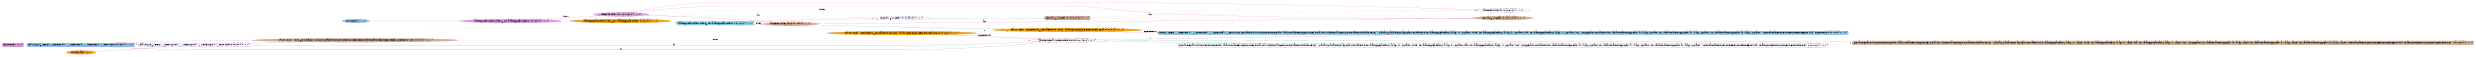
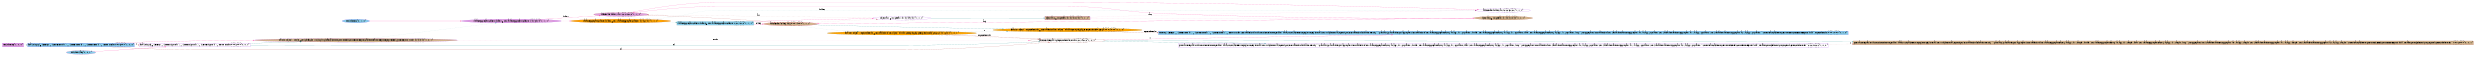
(81, 52) -> (81, 52)
